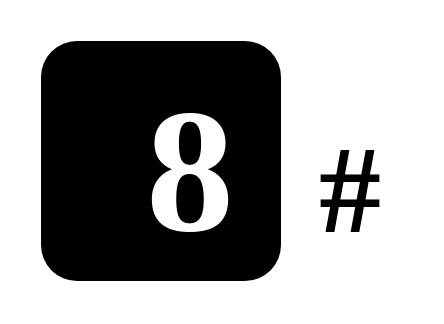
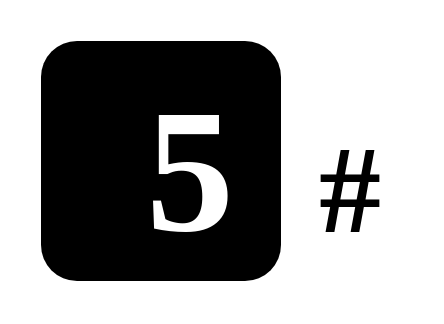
(191, 171) -> (191, 171)
